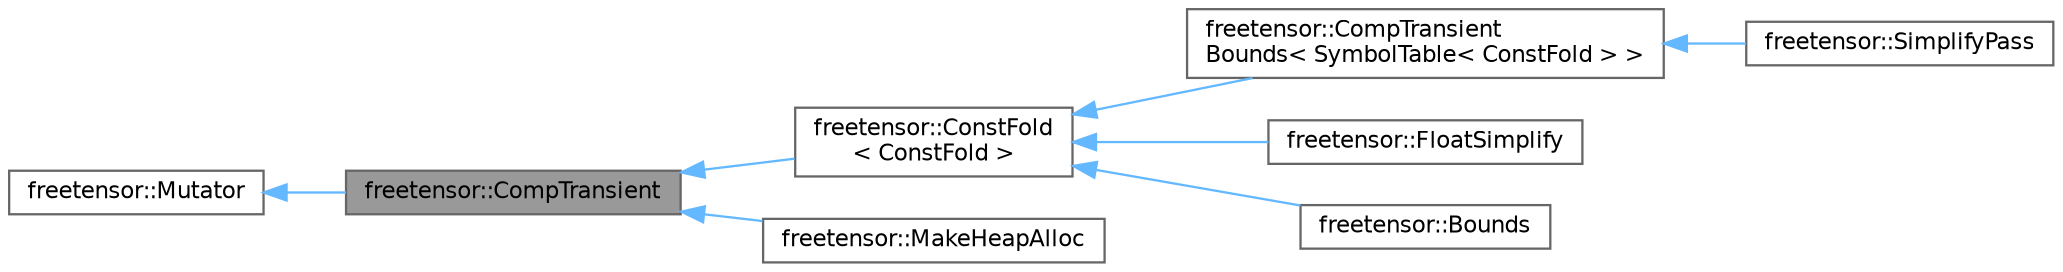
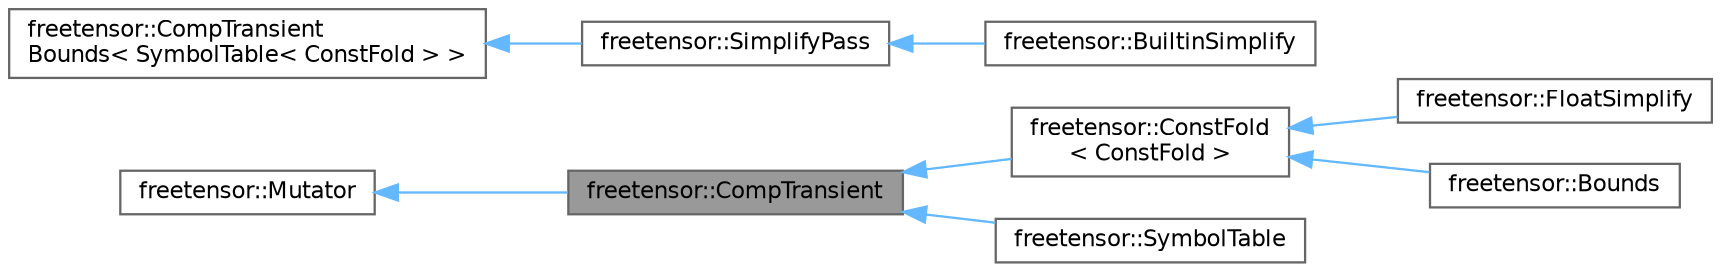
none -> (1150, 44)
(1174, 94) -> none
(934, 241) -> (1150, 241)
